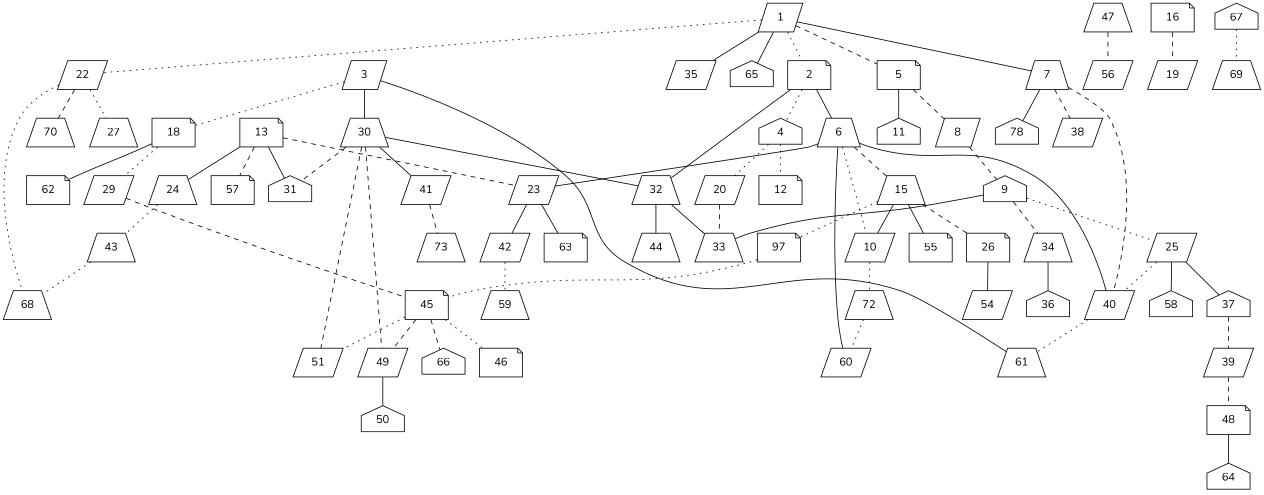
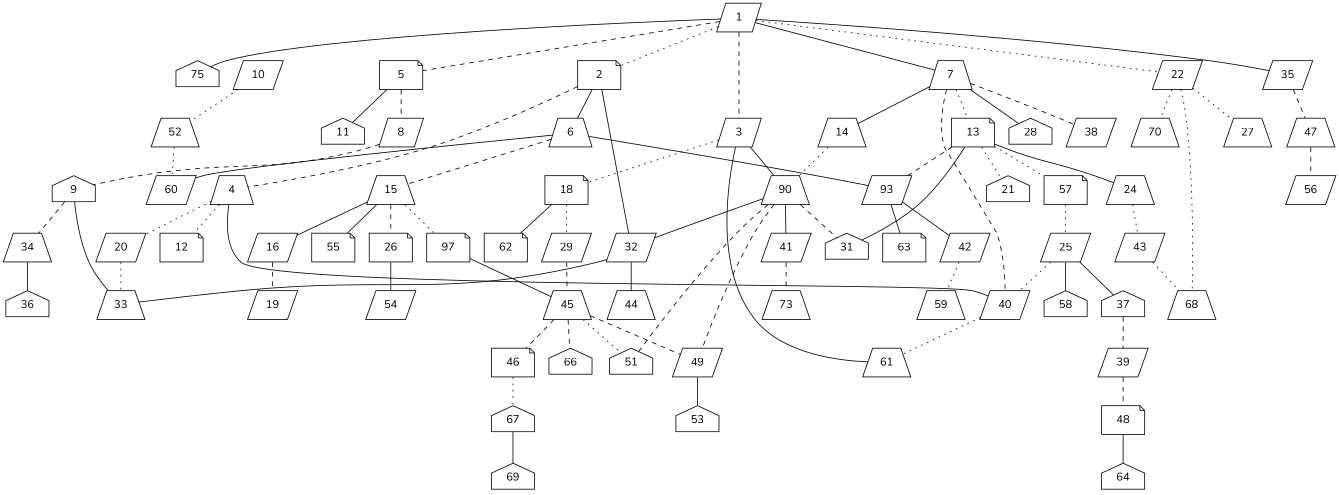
(1173, 18) -> (273, 248)
(1236, 45) -> (513, 448)
none -> (739, 75)
(752, 75) -> (198, 75)
(1236, 75) -> (513, 478)
(67, 104) -> (1166, 104)
none -> (962, 104)
none -> (1299, 104)
(794, 105) -> (401, 156)
(364, 133) -> (785, 190)
(781, 133) -> (232, 190)
none -> (842, 133)
(1017, 133) -> (1030, 133)
(247, 161) -> (1019, 161)
(1015, 167) -> (584, 283)
(534, 190) -> (887, 190)
(656, 190) -> (631, 248)
(854, 190) -> none
none -> (1008, 190)
(719, 219) -> (121, 276)
(885, 219) -> (332, 219)
(1090, 220) -> (1066, 219)
(111, 248) -> (1140, 248)
(603, 280) -> (502, 274)
(427, 305) -> (567, 305)
(869, 305) -> (175, 133)
(464, 334) -> (540, 334)
(318, 363) -> (631, 363)
none -> (513, 391)
(383, 420) -> (697, 420)
